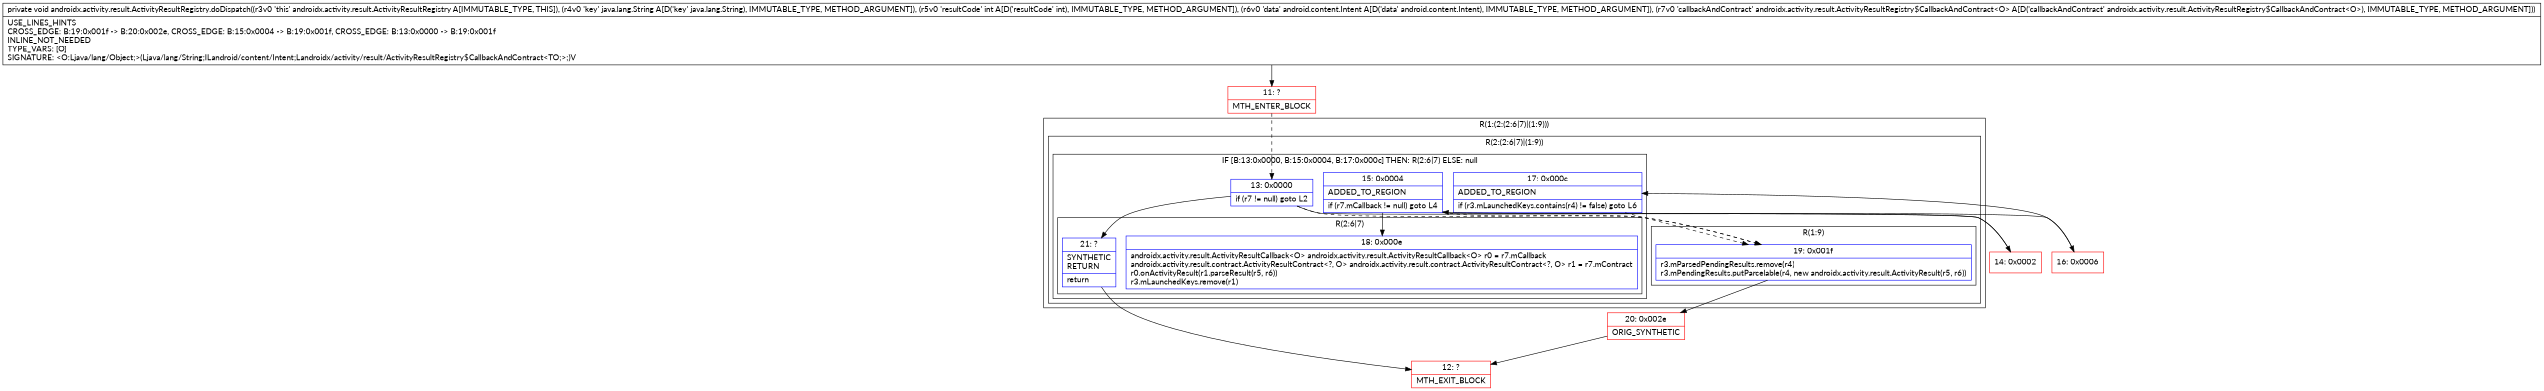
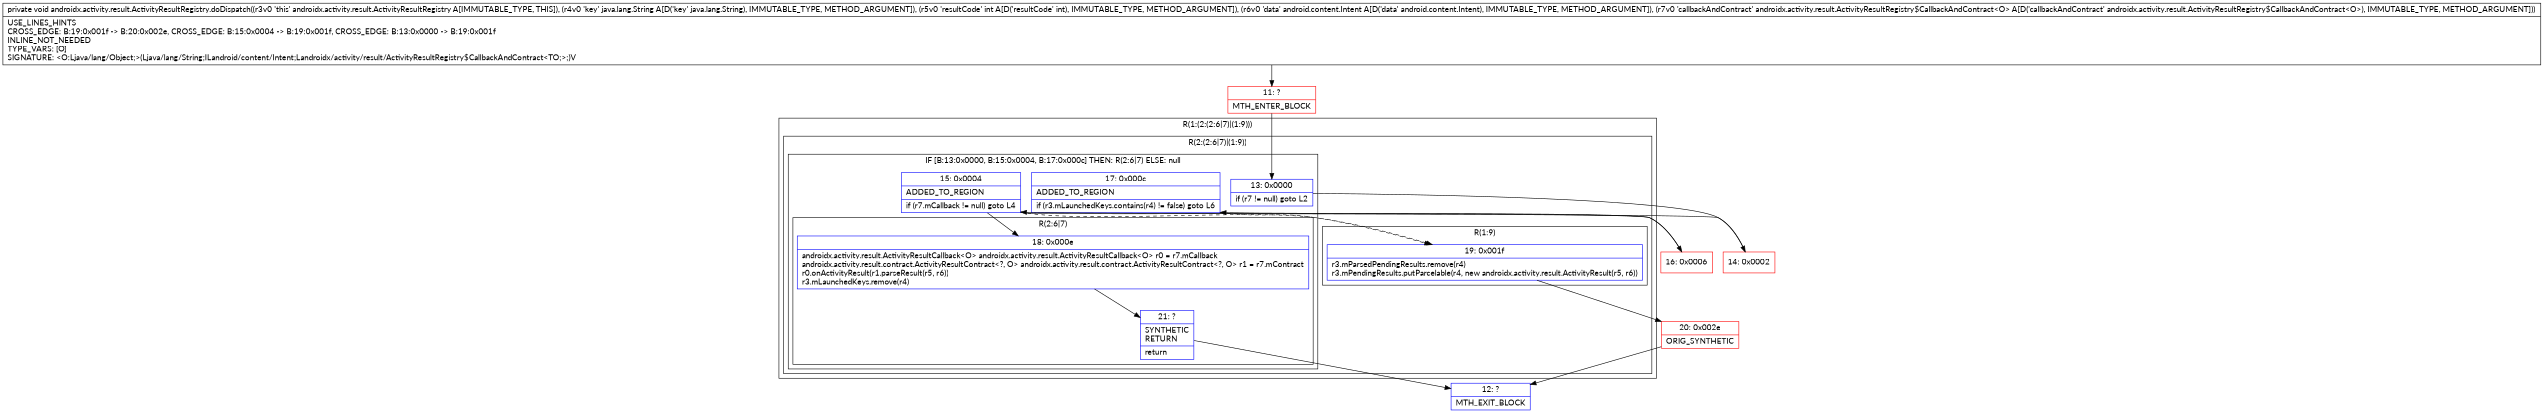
(1272, 143) -> (1272, 143)
(1164, 205) -> (1115, 302)
(1527, 216) -> none
(1185, 282) -> (856, 282)
(1451, 374) -> (1491, 397)
